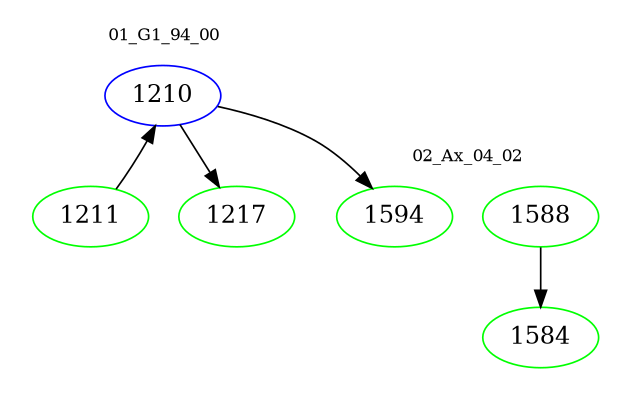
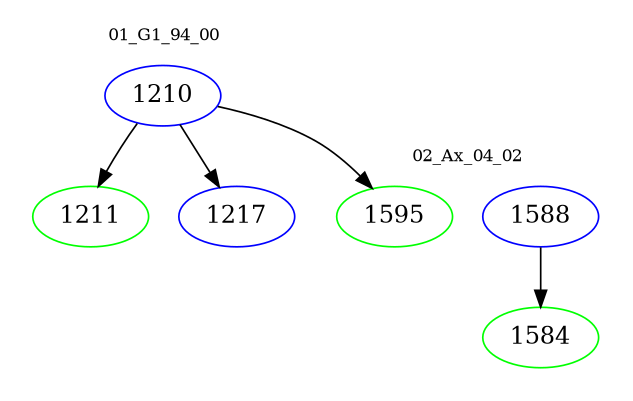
(132, 165) -> (121, 147)
(237, 217) -> (237, 217)
(395, 217) -> (395, 217)
(541, 217) -> (541, 217)
